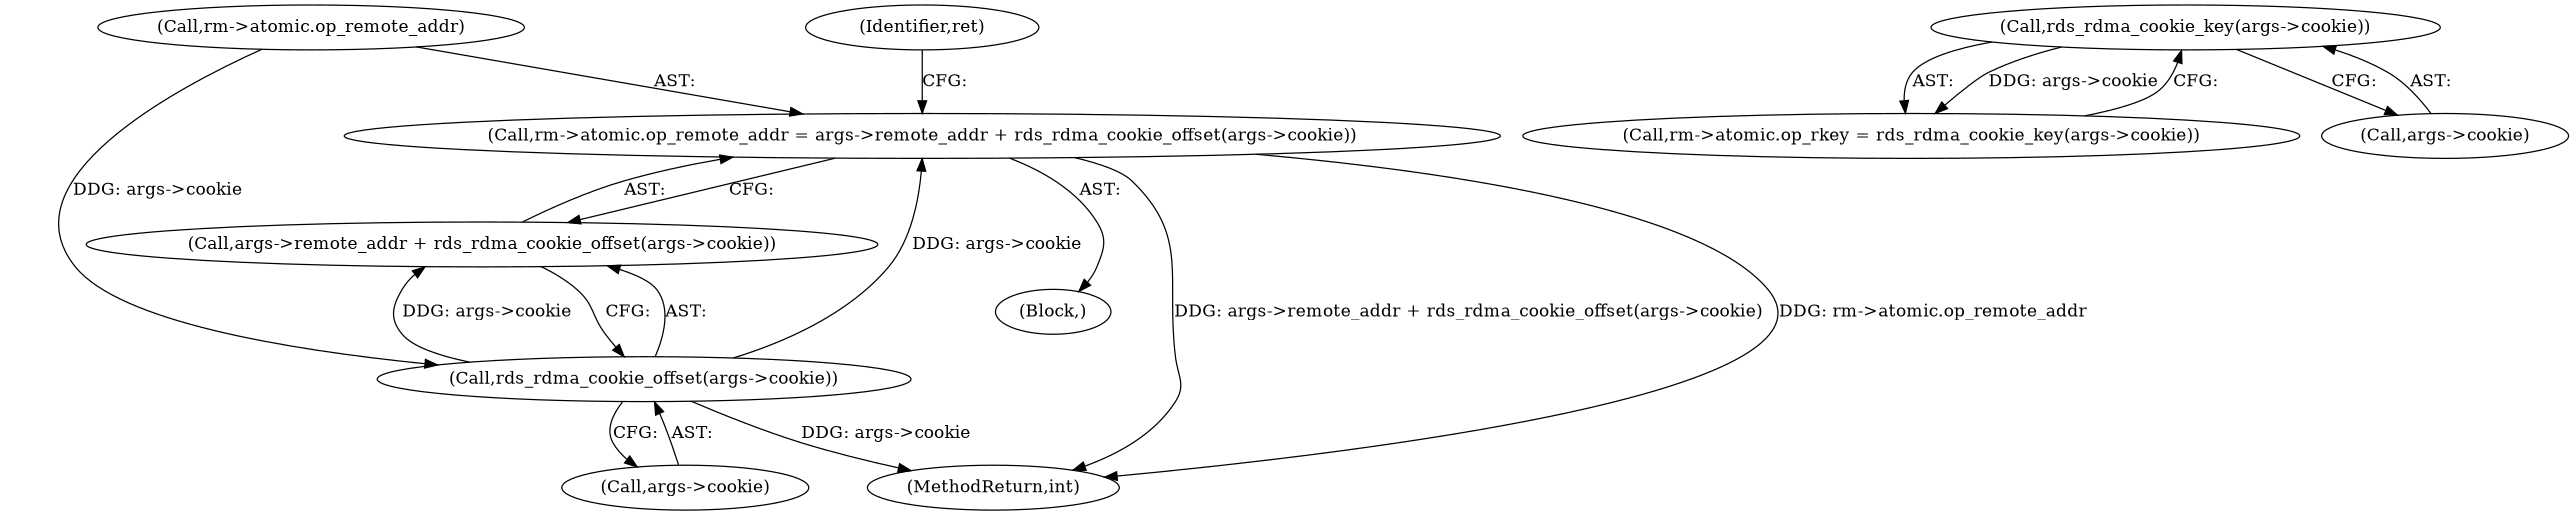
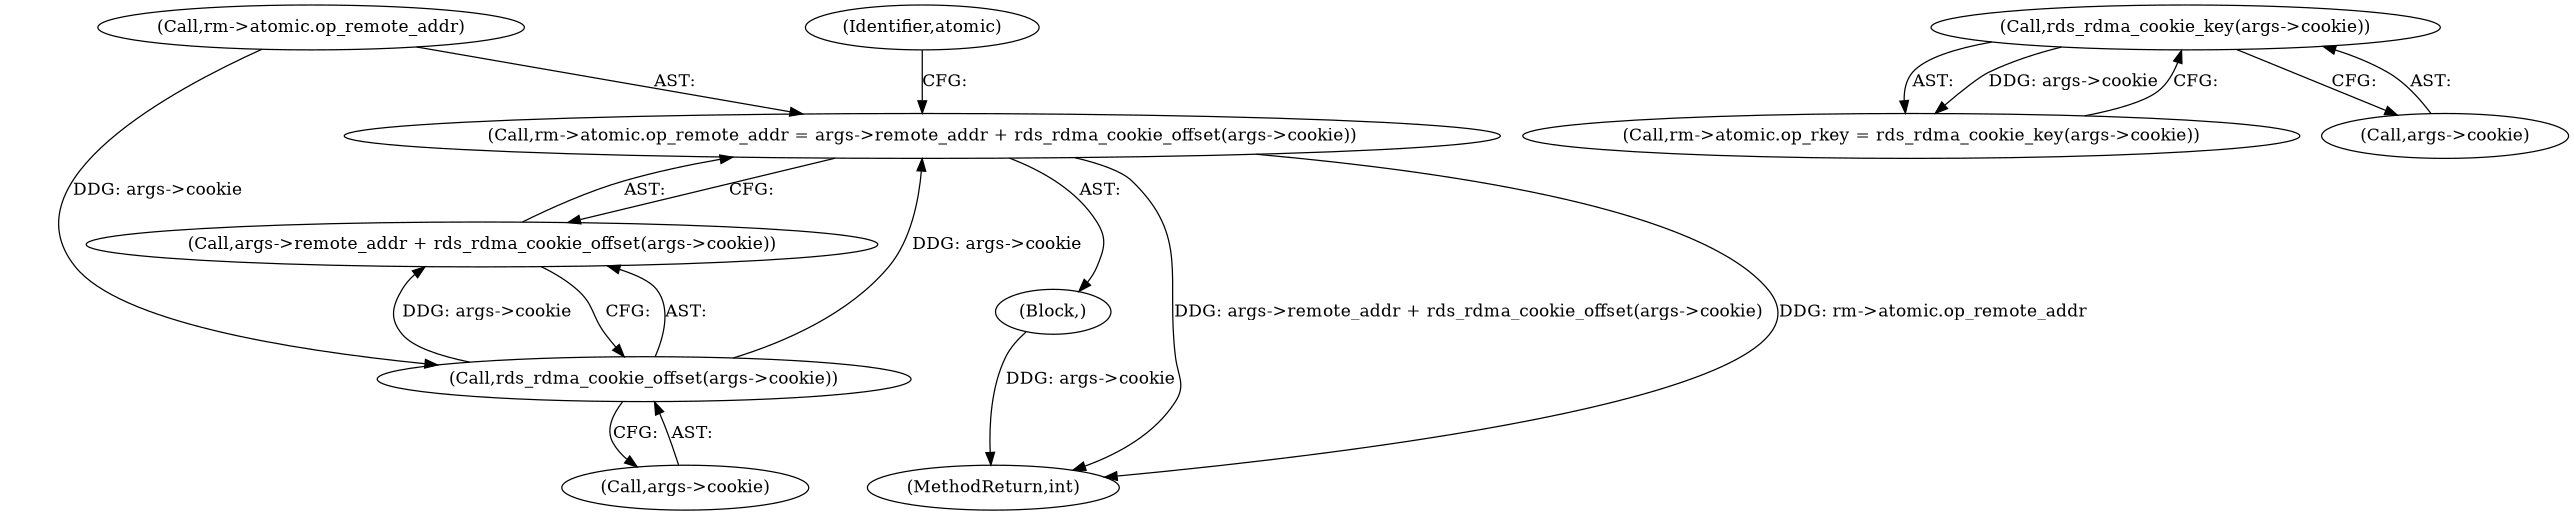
(922, 27) -> (922, 27)
(793, 440) -> (995, 388)
